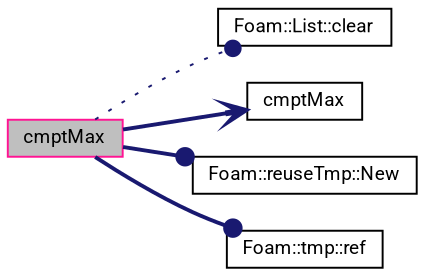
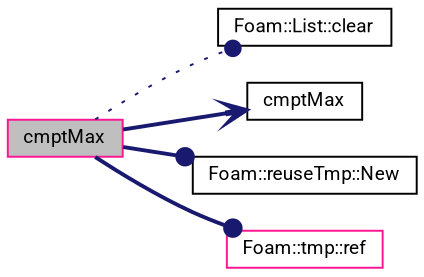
(305, 249) -> (305, 249)
